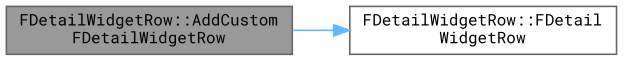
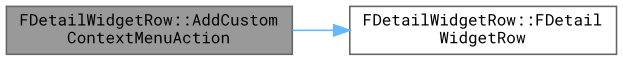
(149, 30) -> (149, 30)
